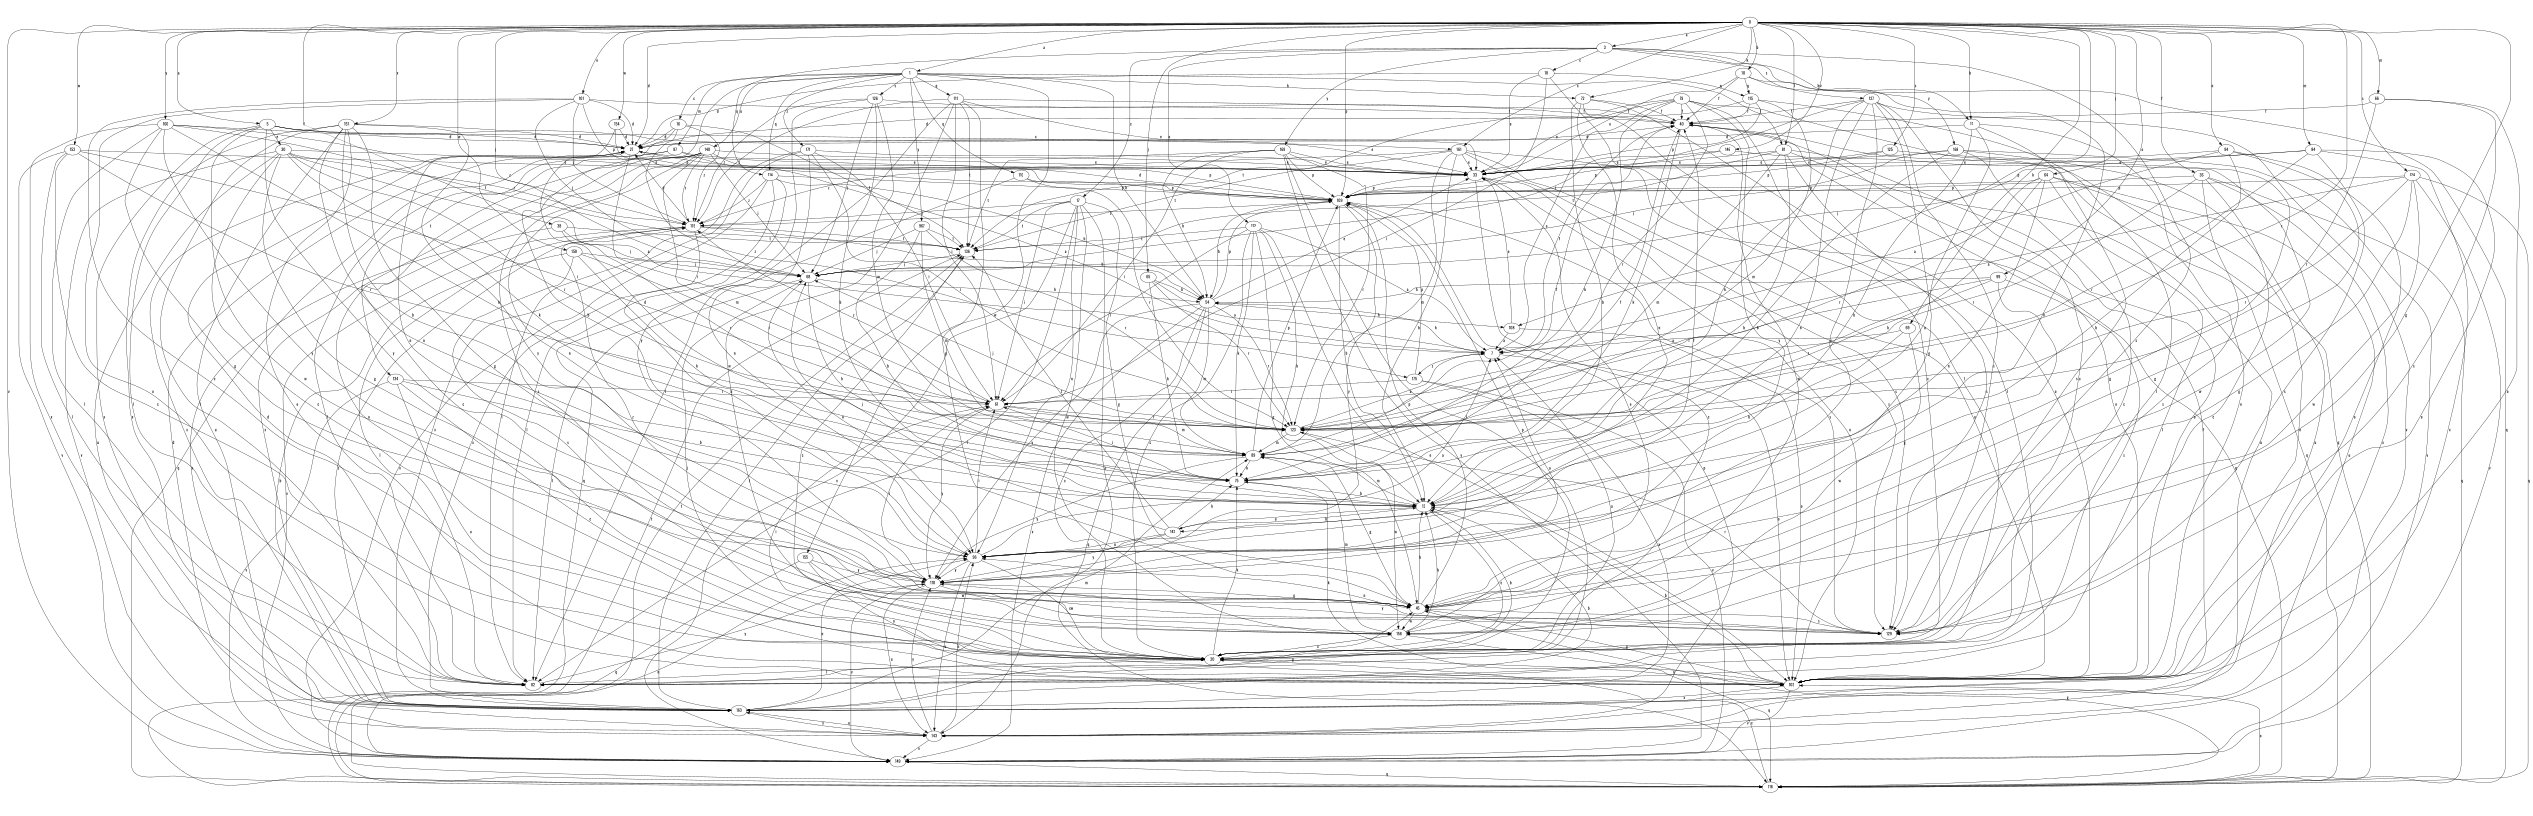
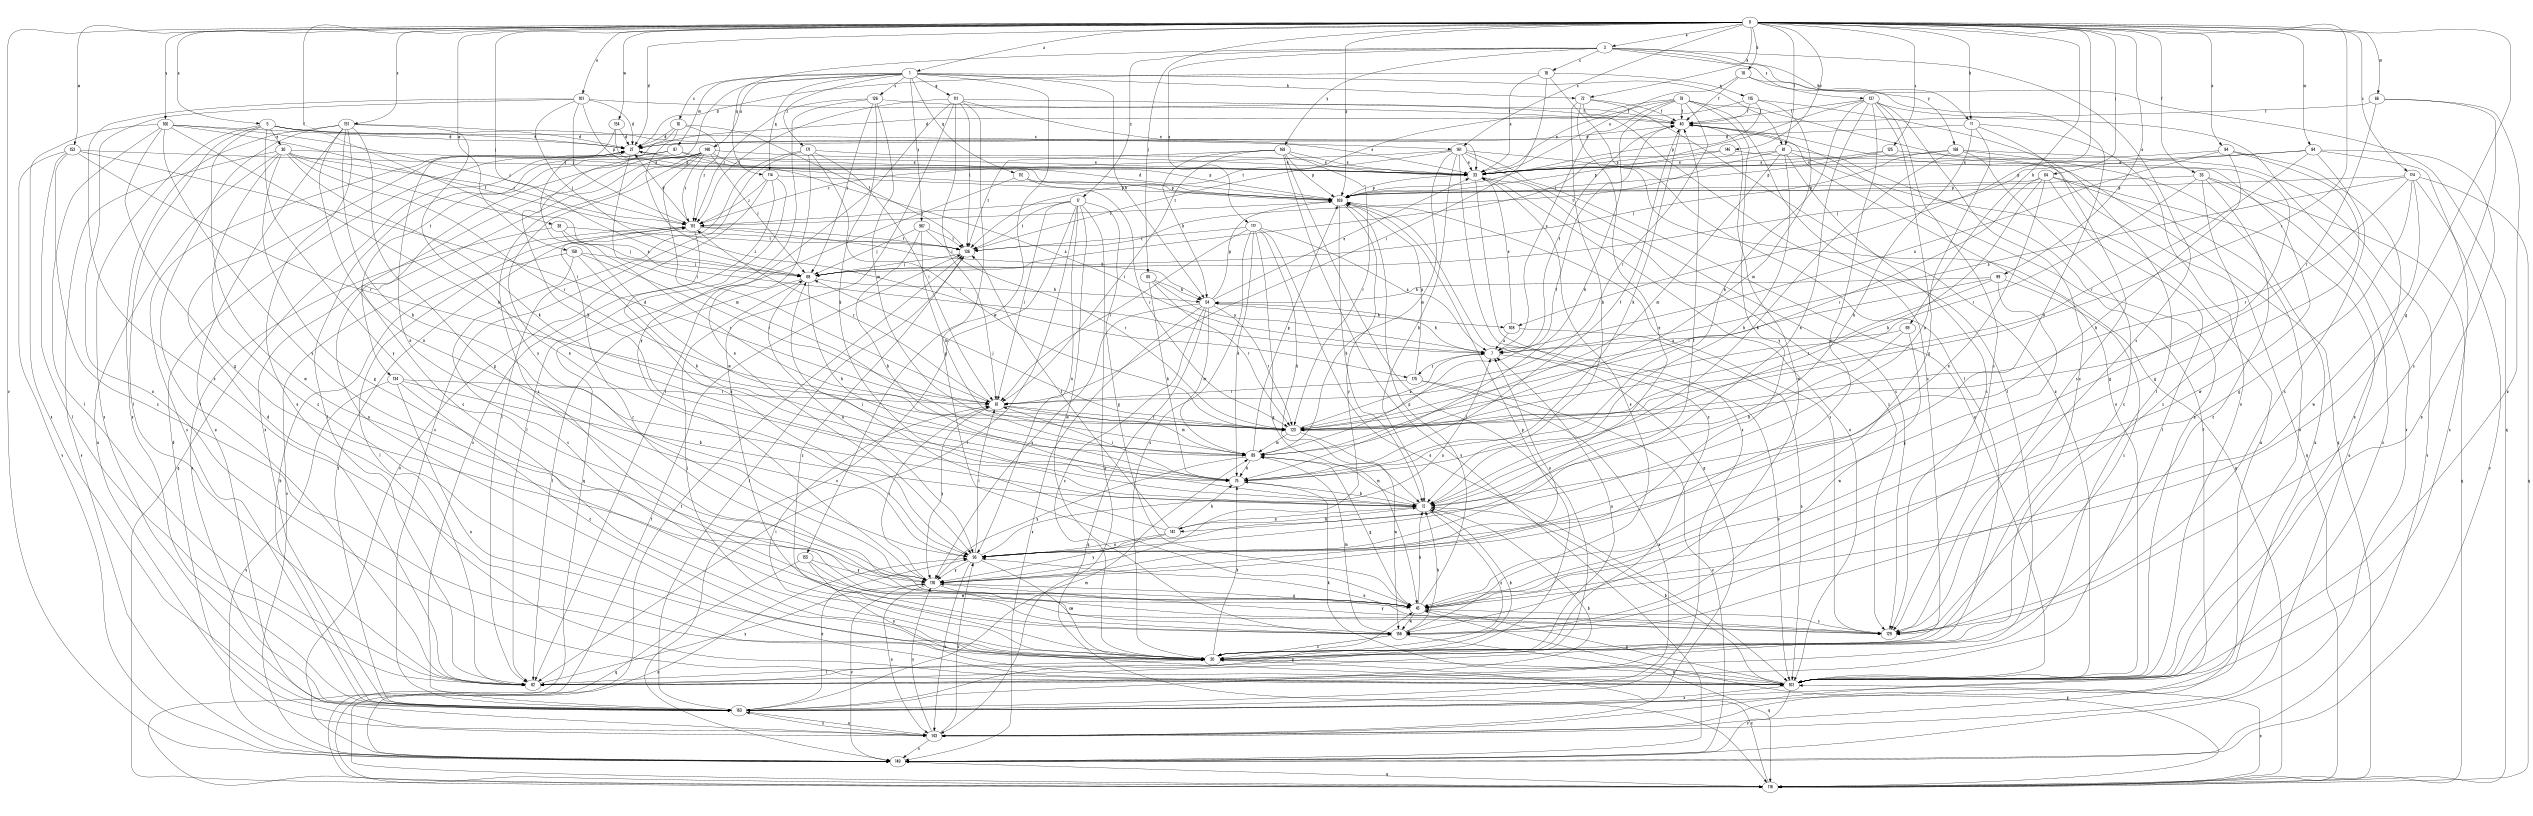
(1747, 85) -> none
(1250, 212) -> none
(996, 213) -> none
(1611, 490) -> none
none -> (1569, 690)
